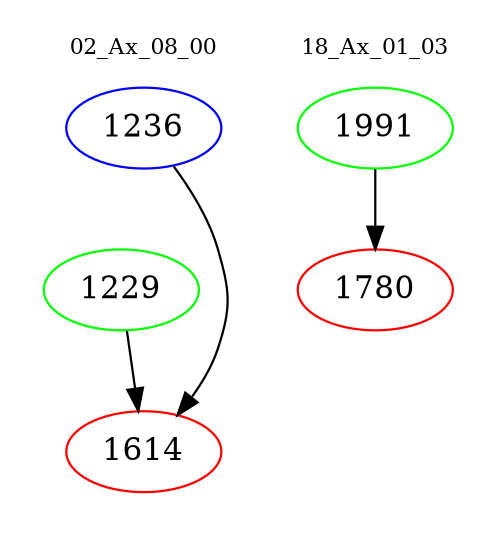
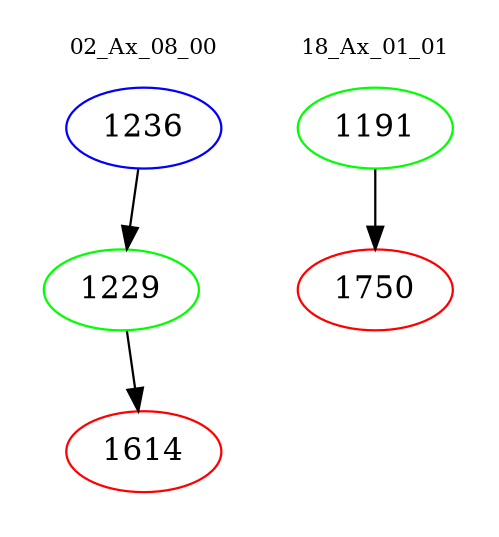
(375, 48) -> (375, 48)
(375, 128) -> (375, 128)
(225, 279) -> (134, 198)
(375, 290) -> (375, 290)
